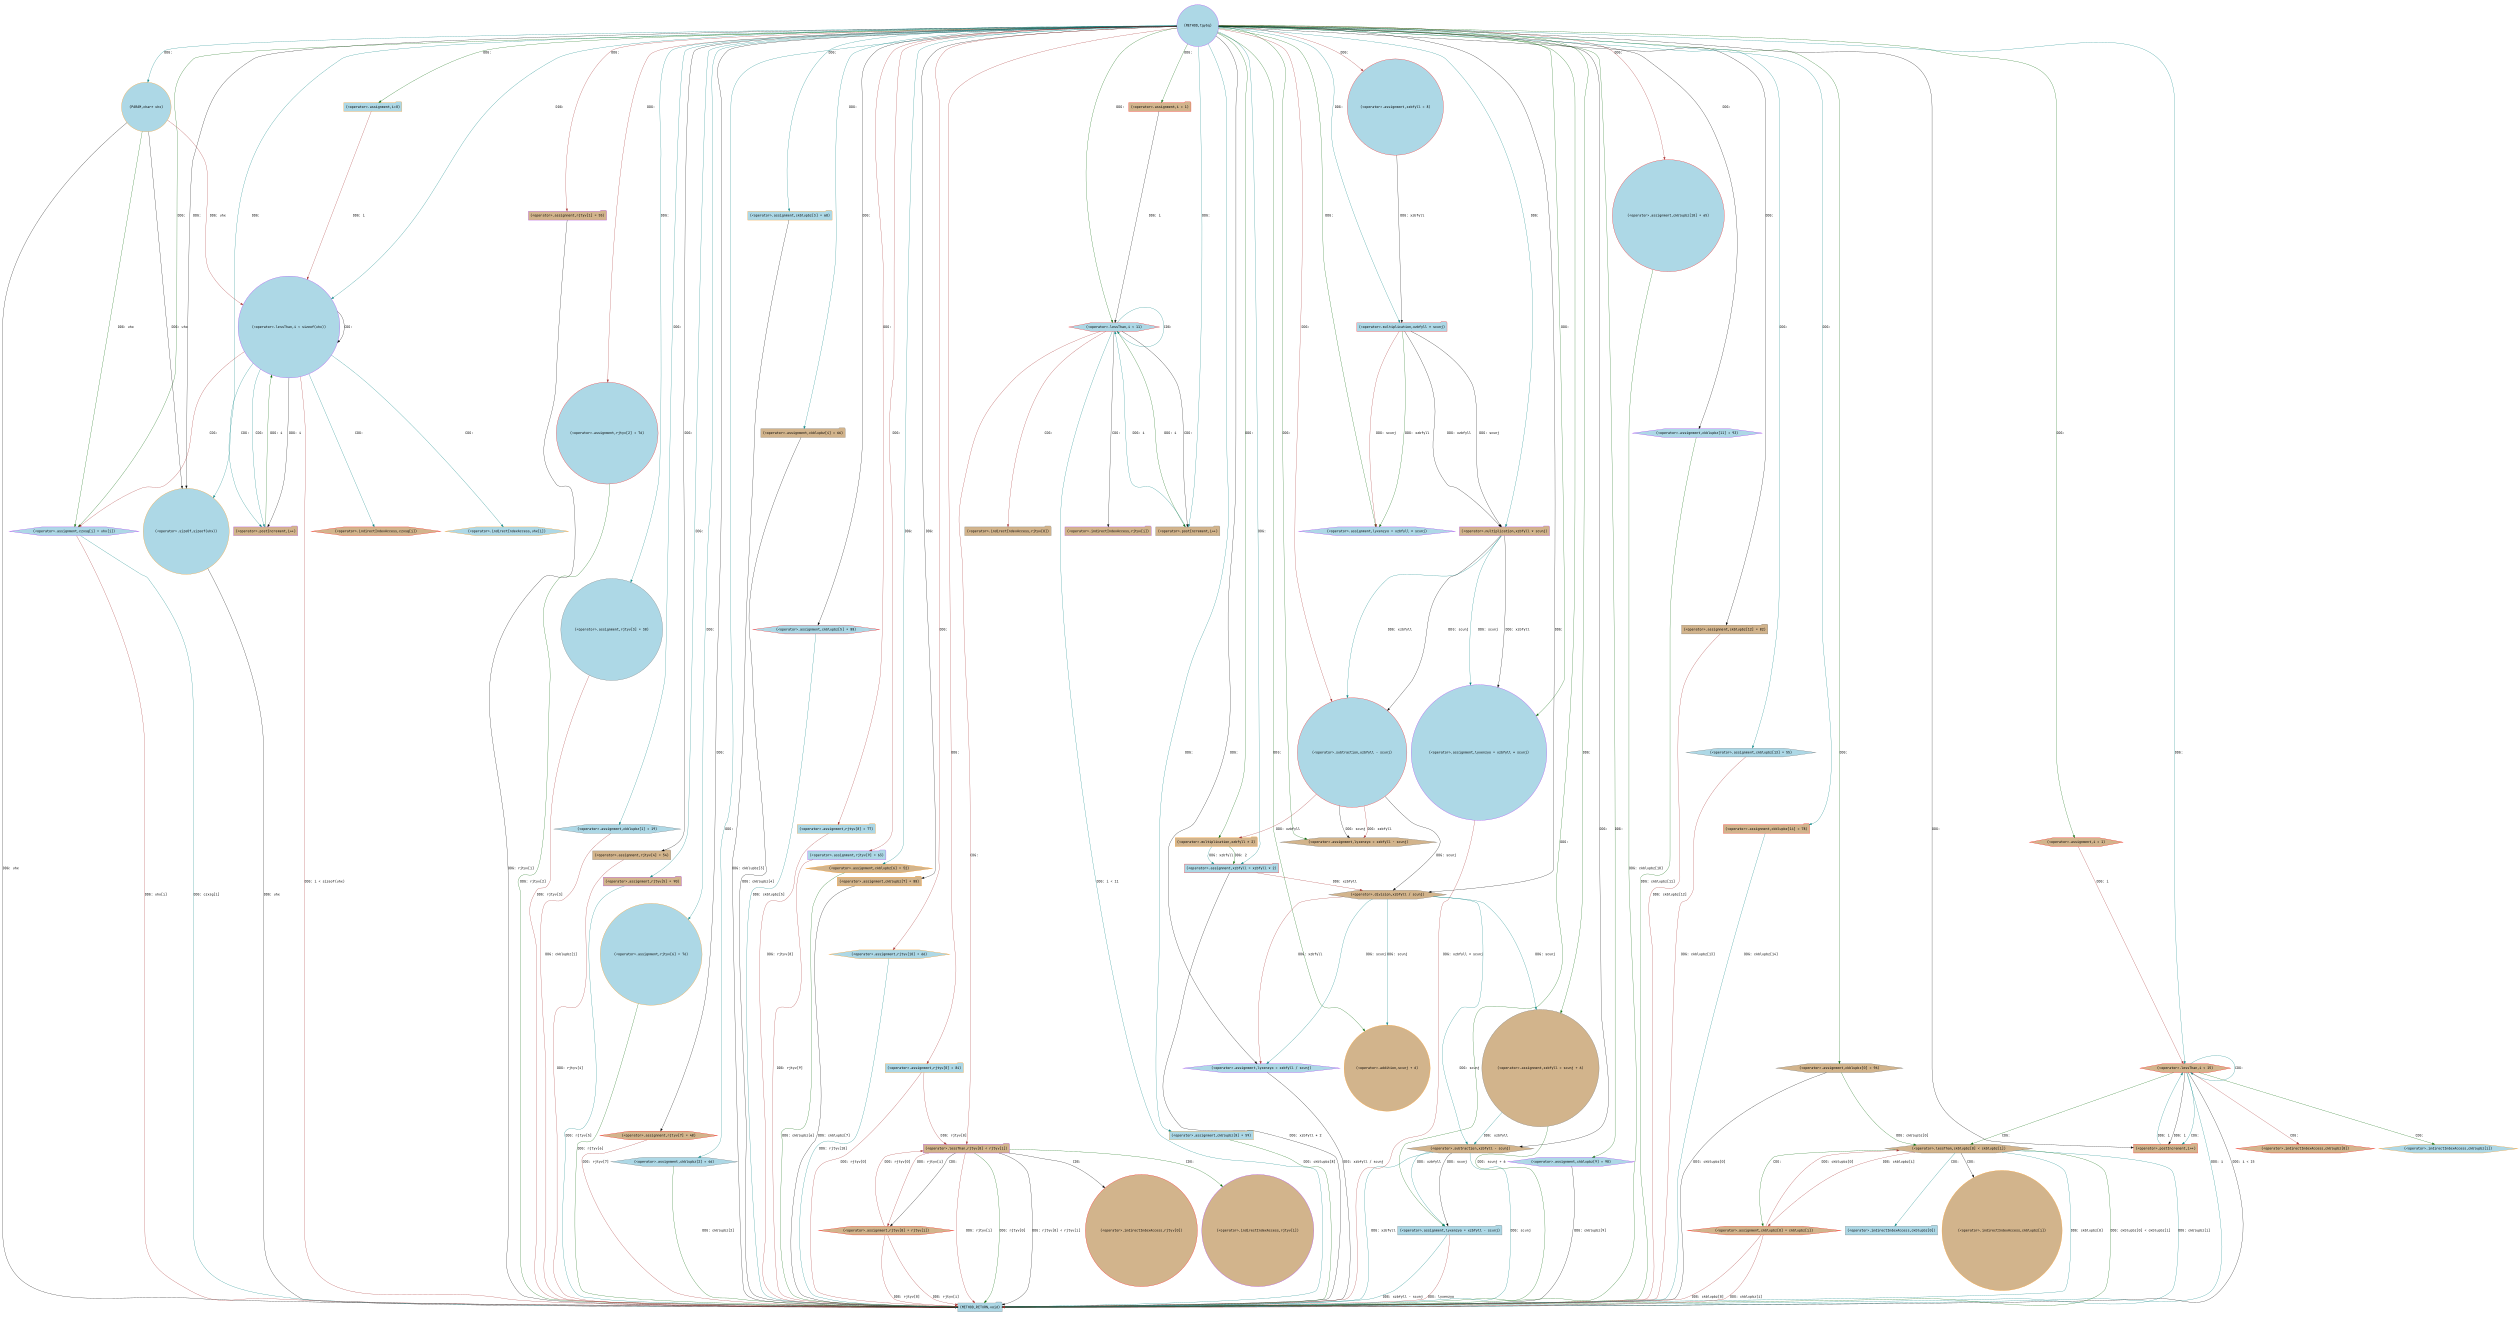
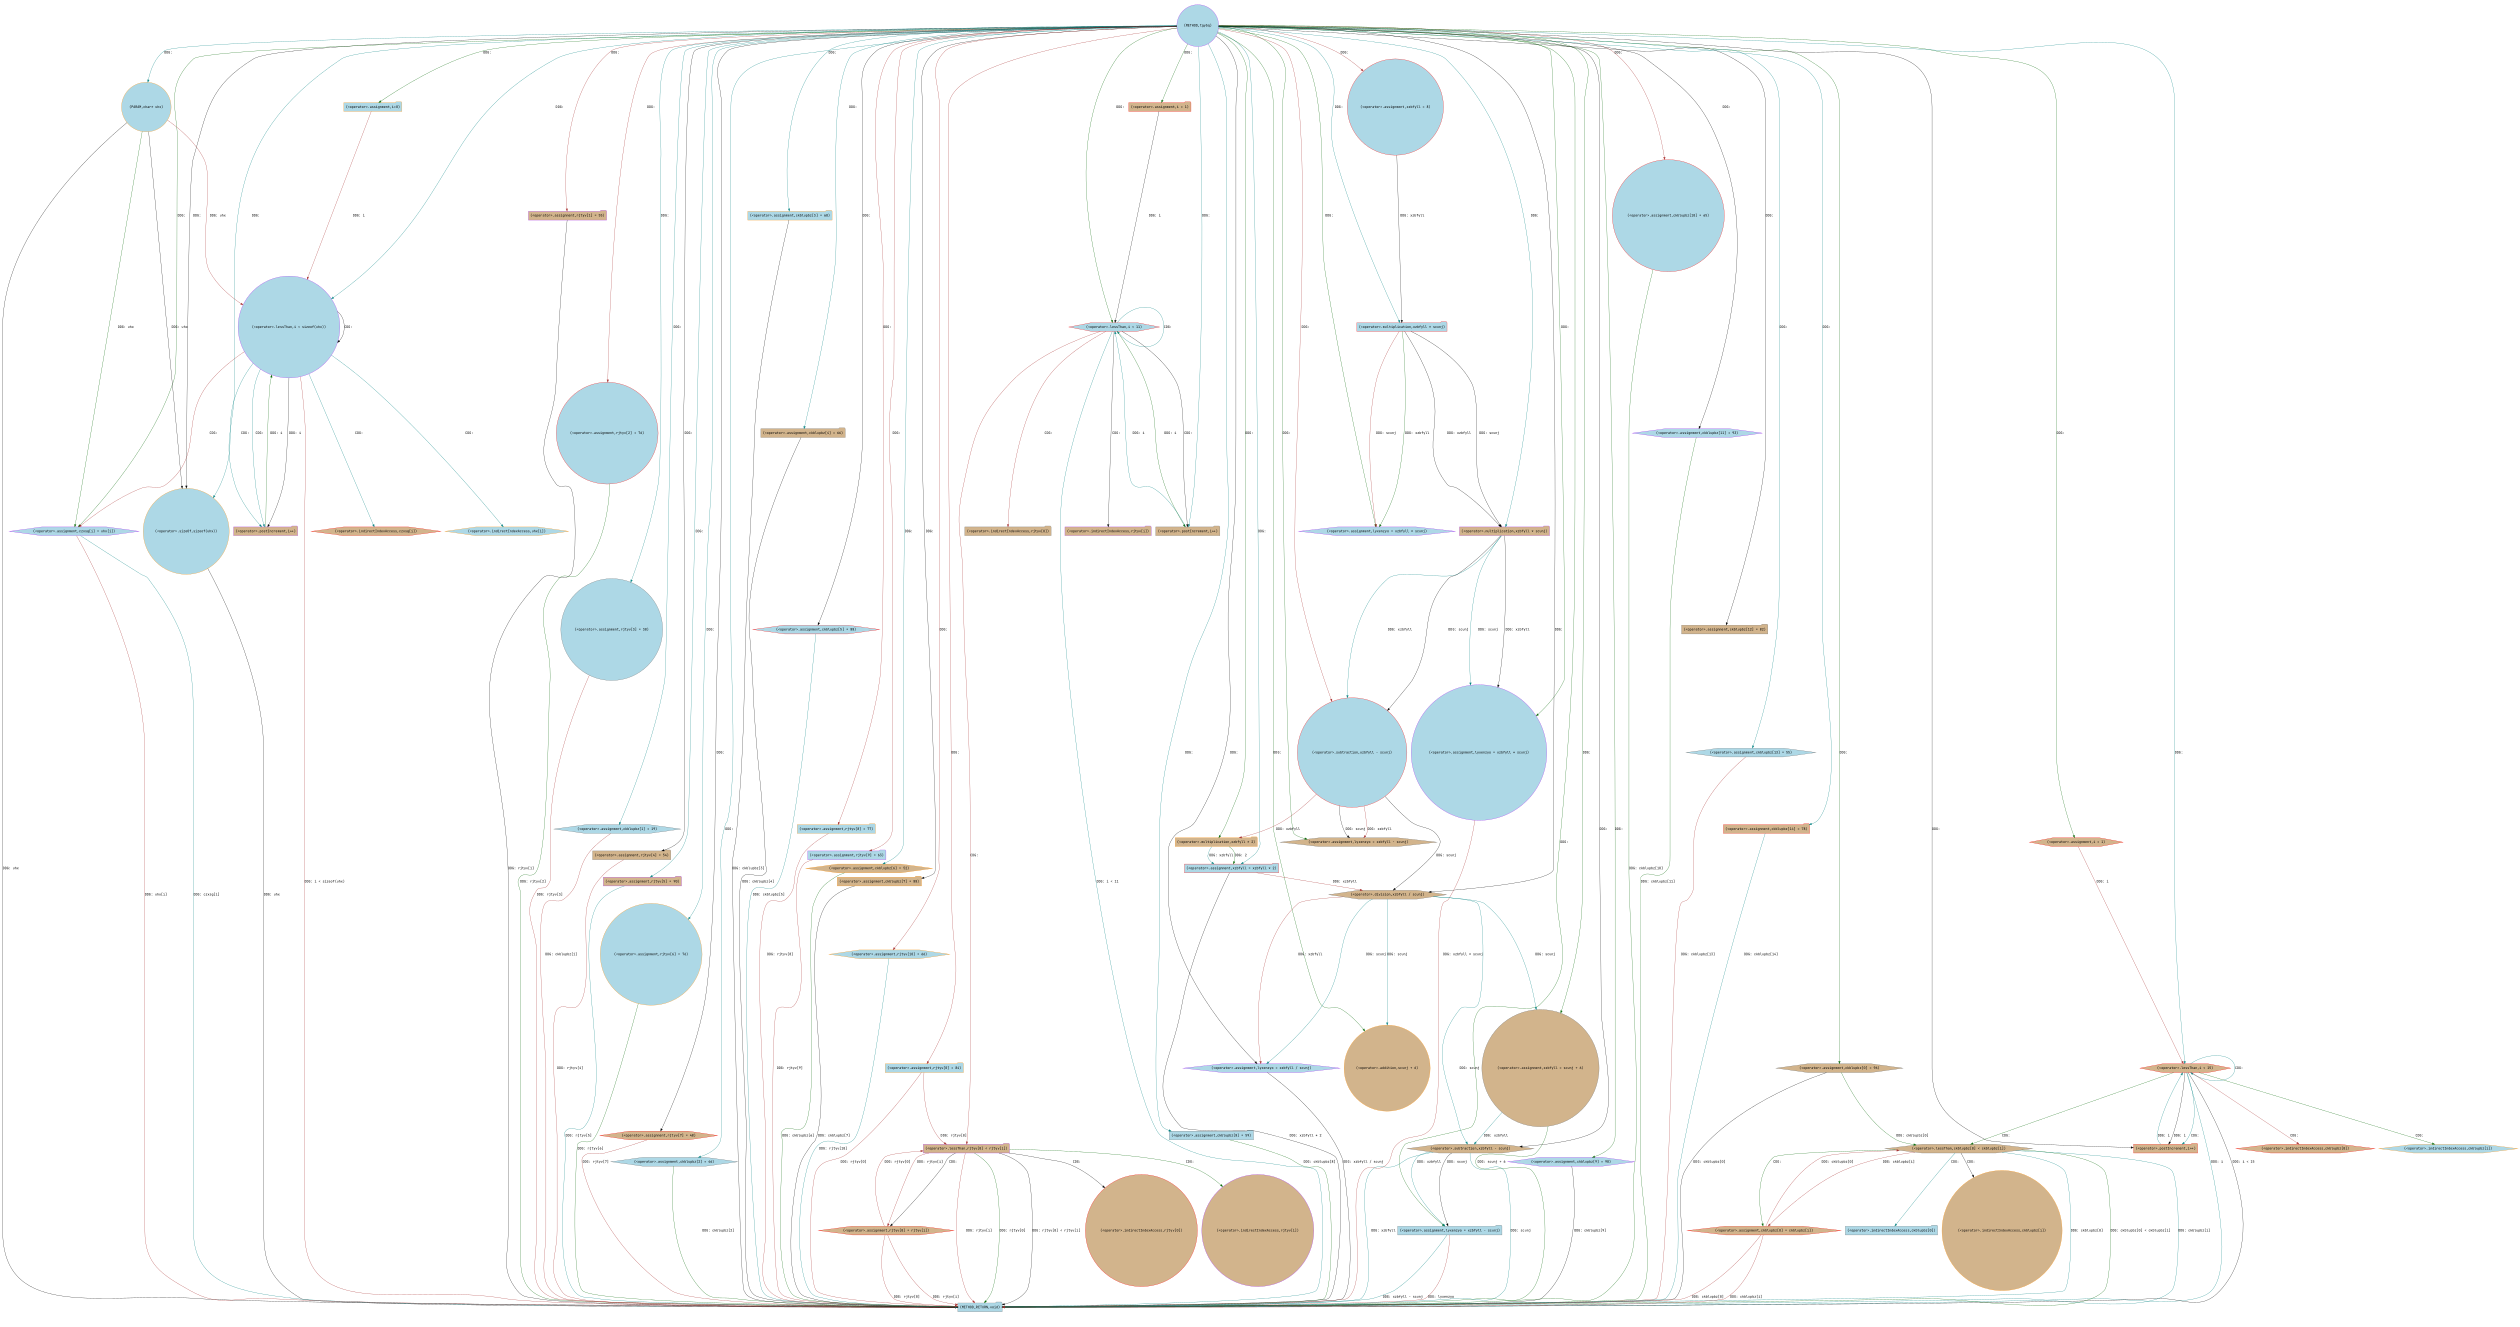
(1211, 1136) -> (1211, 1136)
(1654, 1271) -> none
